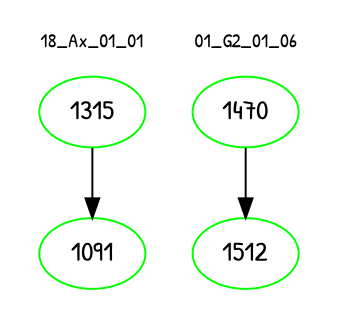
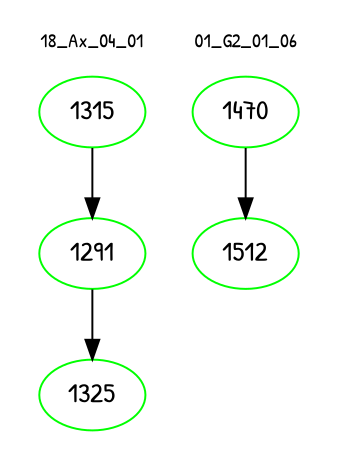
(92, 42) -> (92, 42)
(92, 254) -> (92, 254)
none -> (92, 395)
